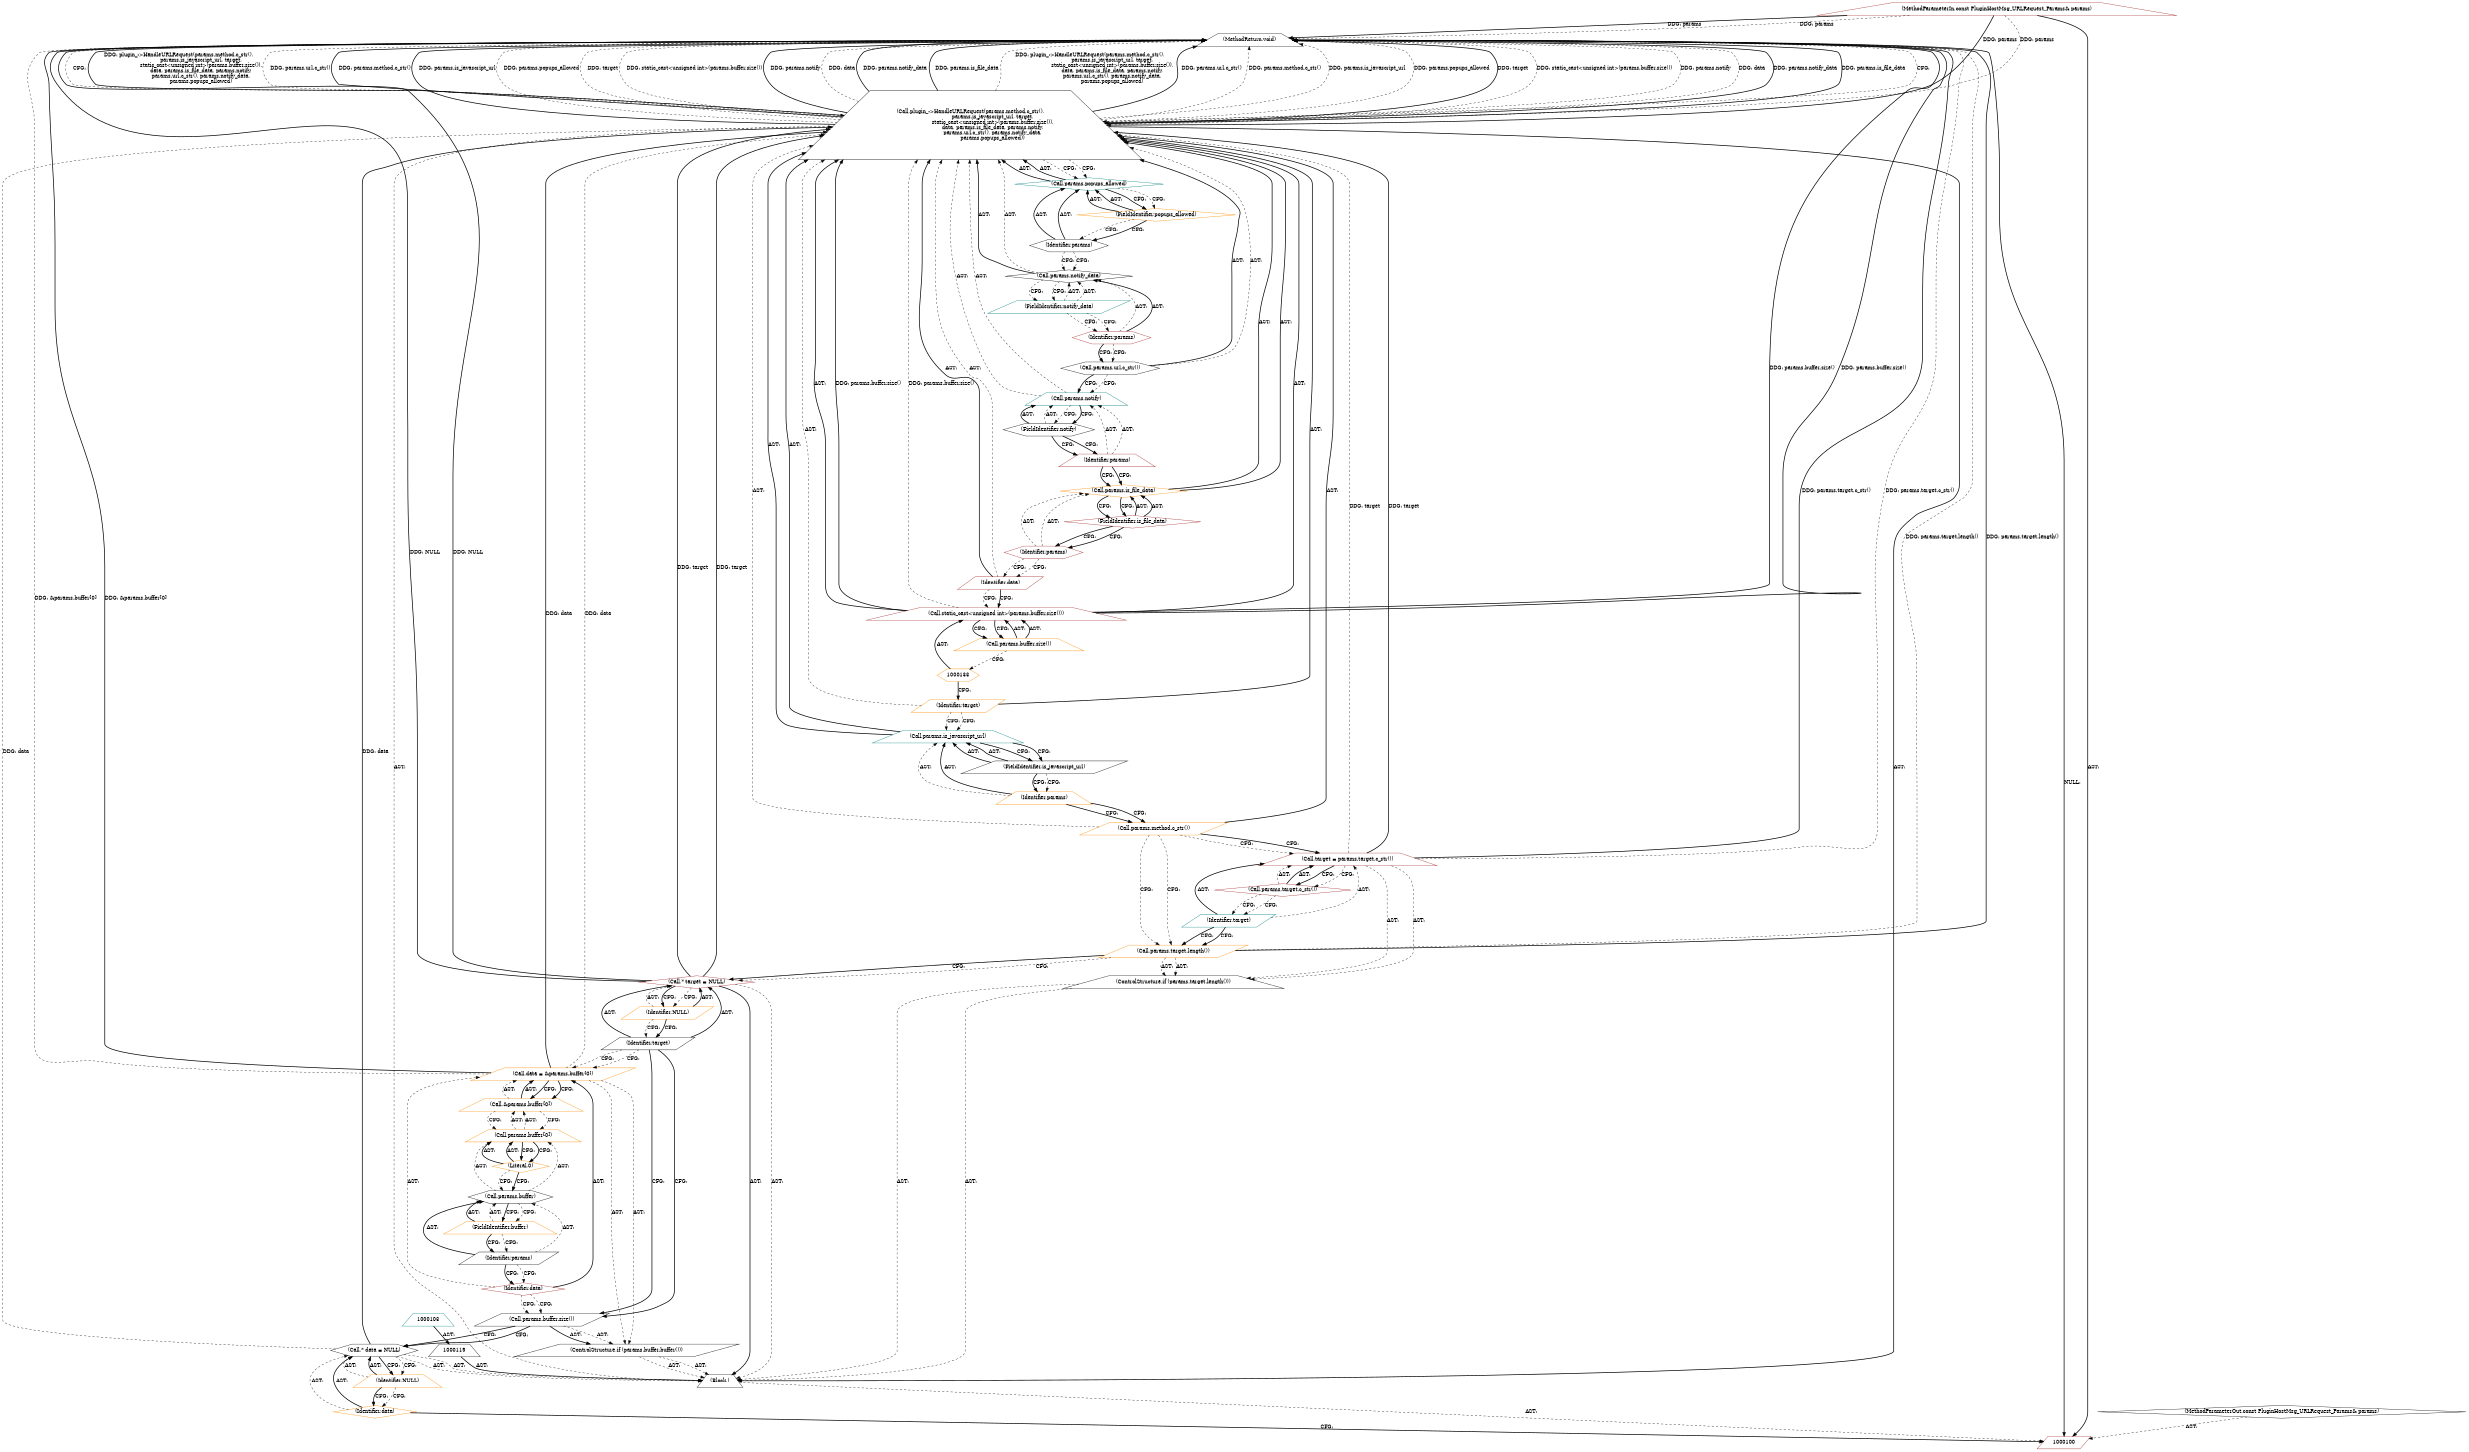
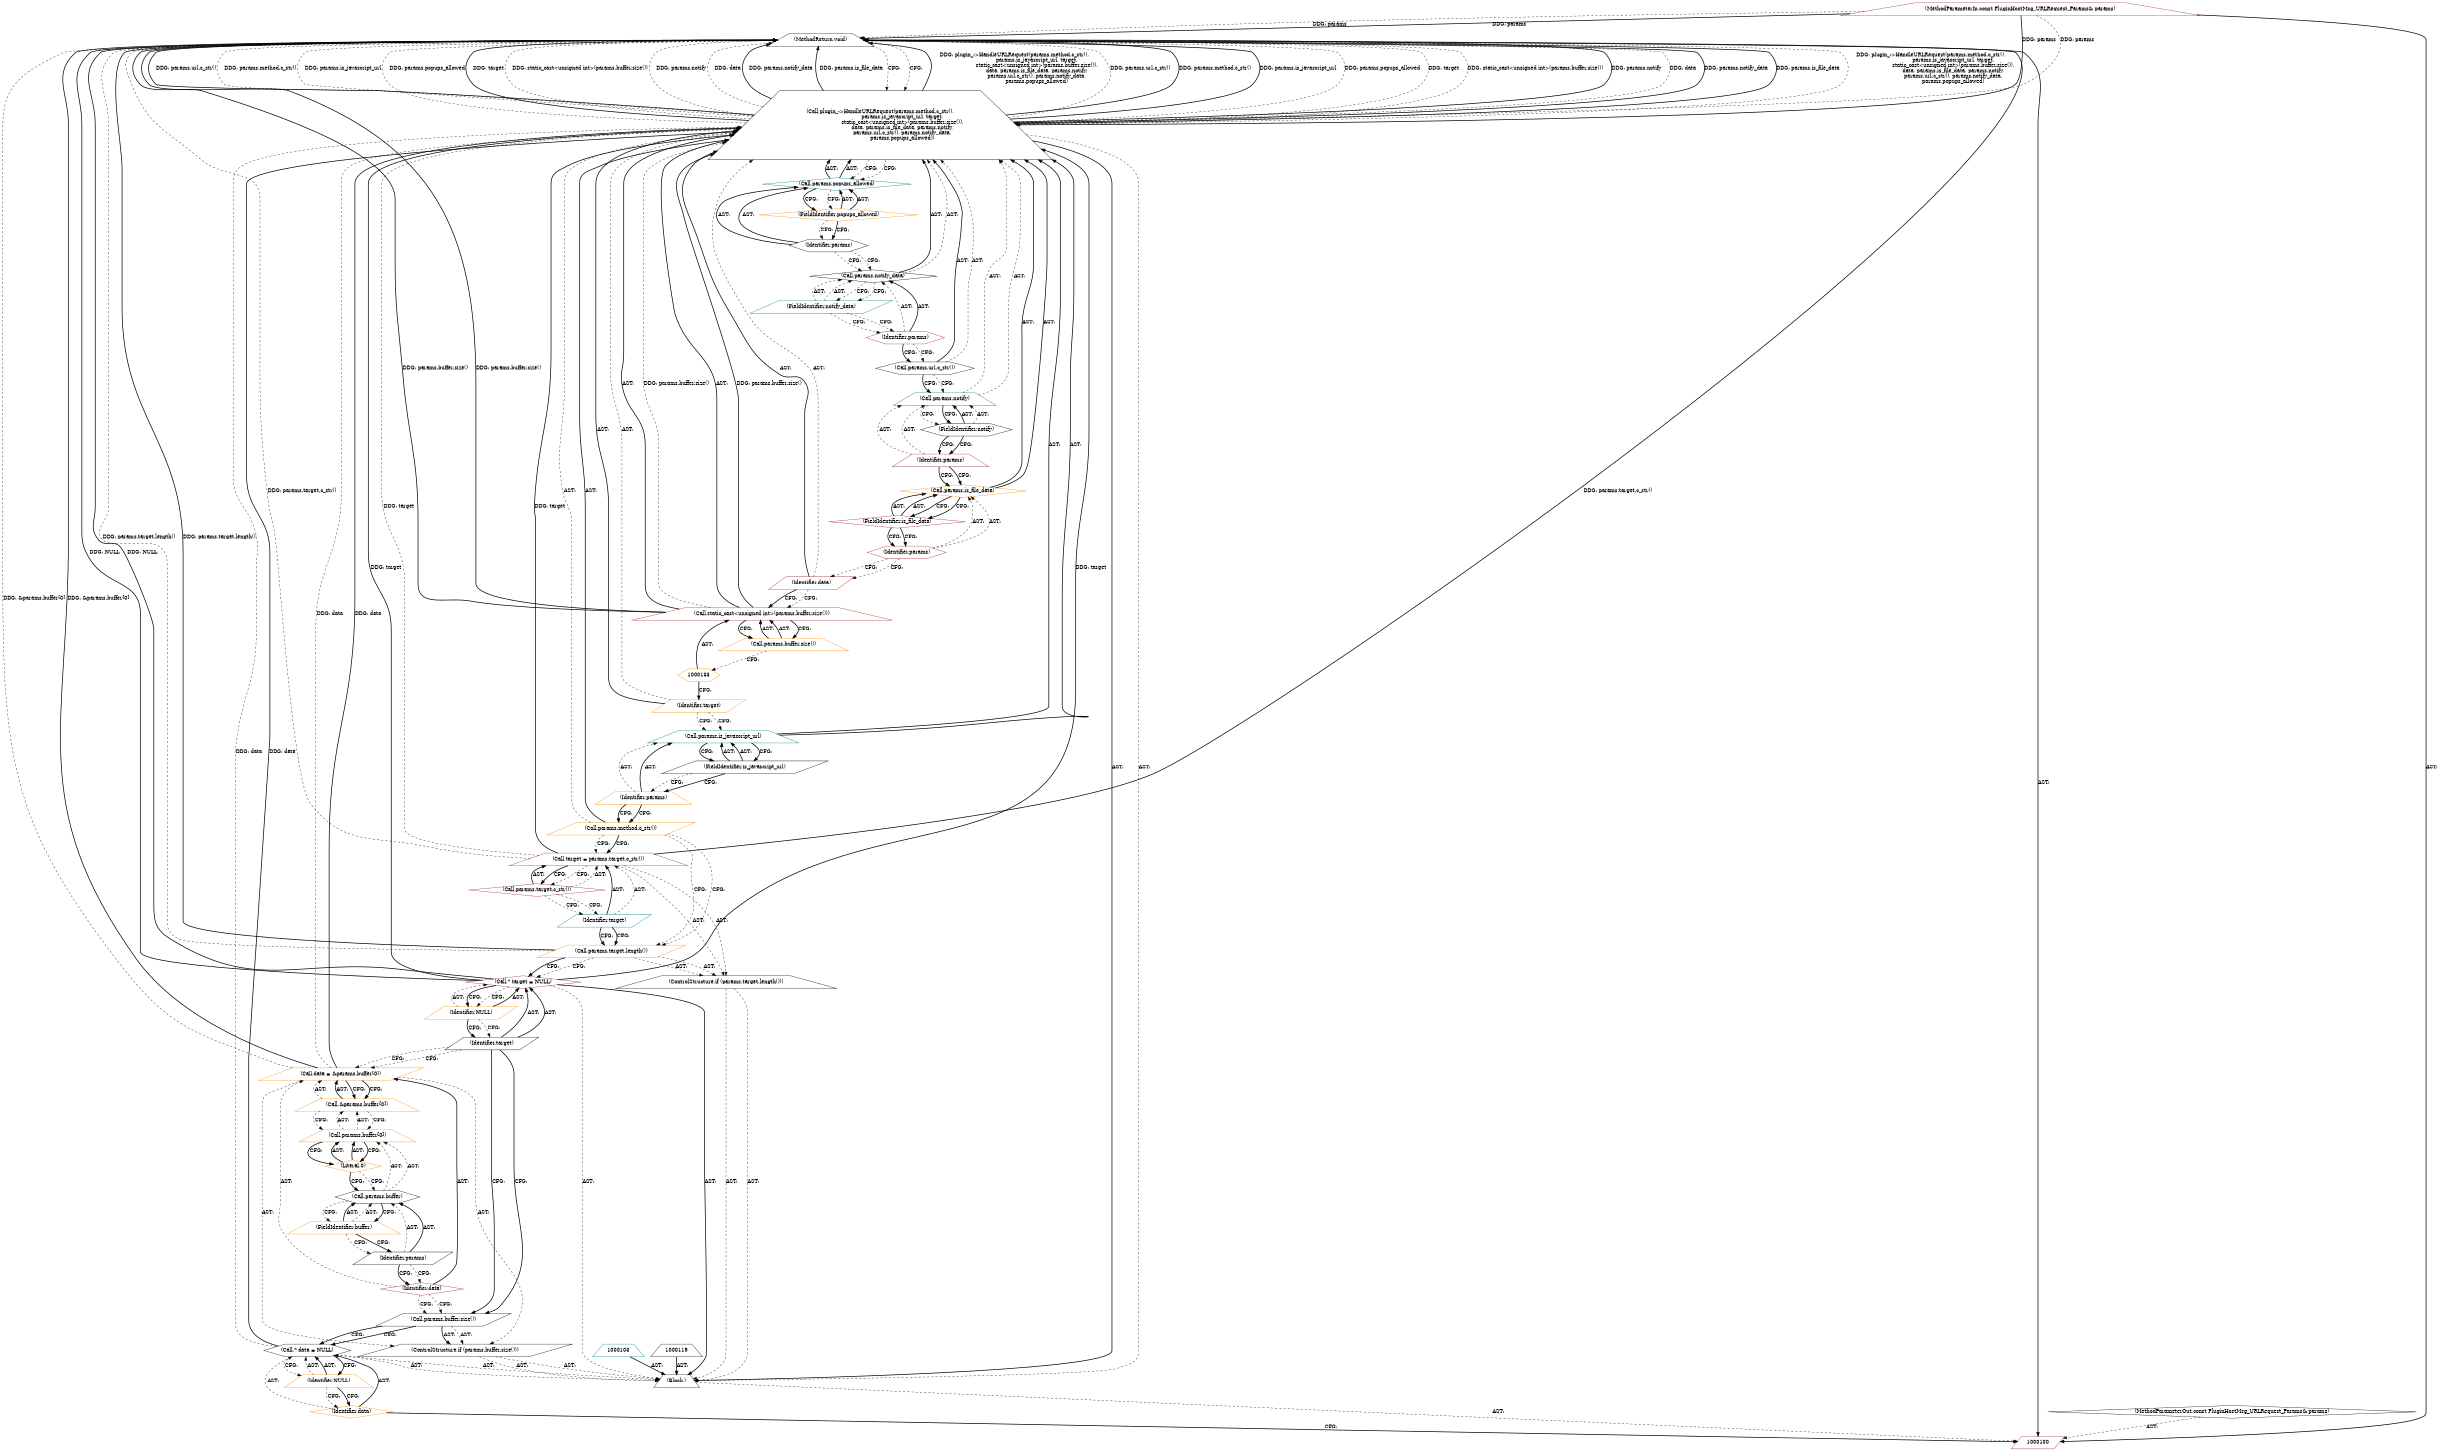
(2073, 783) -> (2045, 783)
(440, 1334) -> (646, 1365)
(627, 1350) -> (465, 1350)
